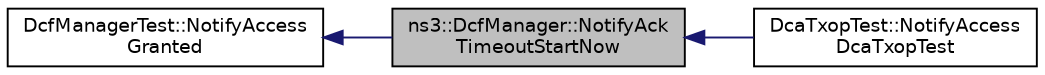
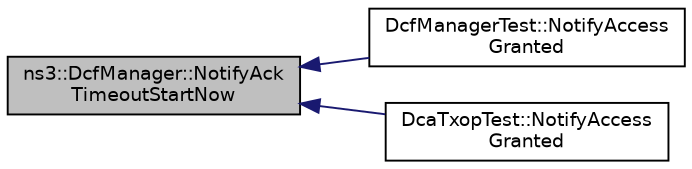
(368, 38) -> (344, 61)
(895, 38) -> (527, 132)
